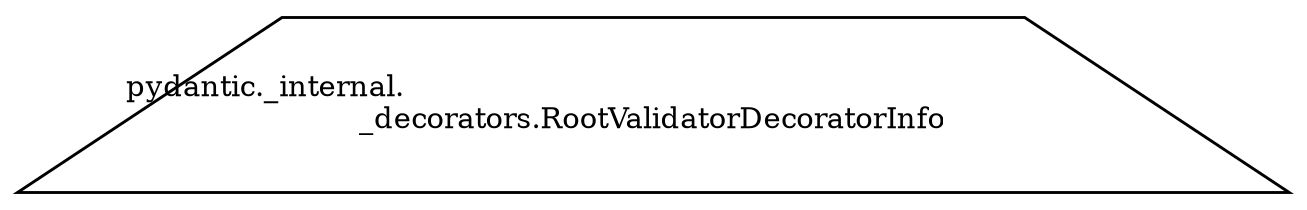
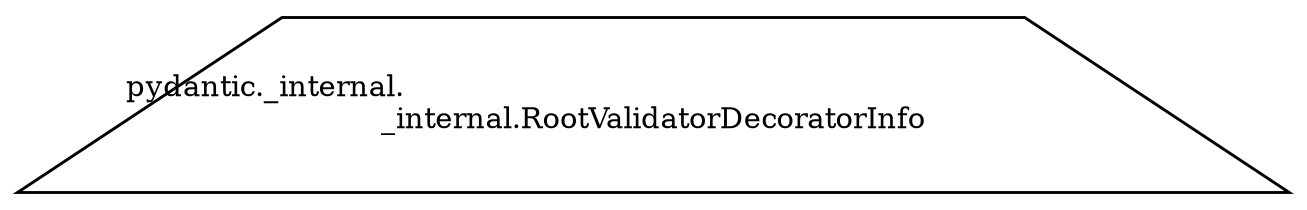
(653, 105) -> (653, 105)
